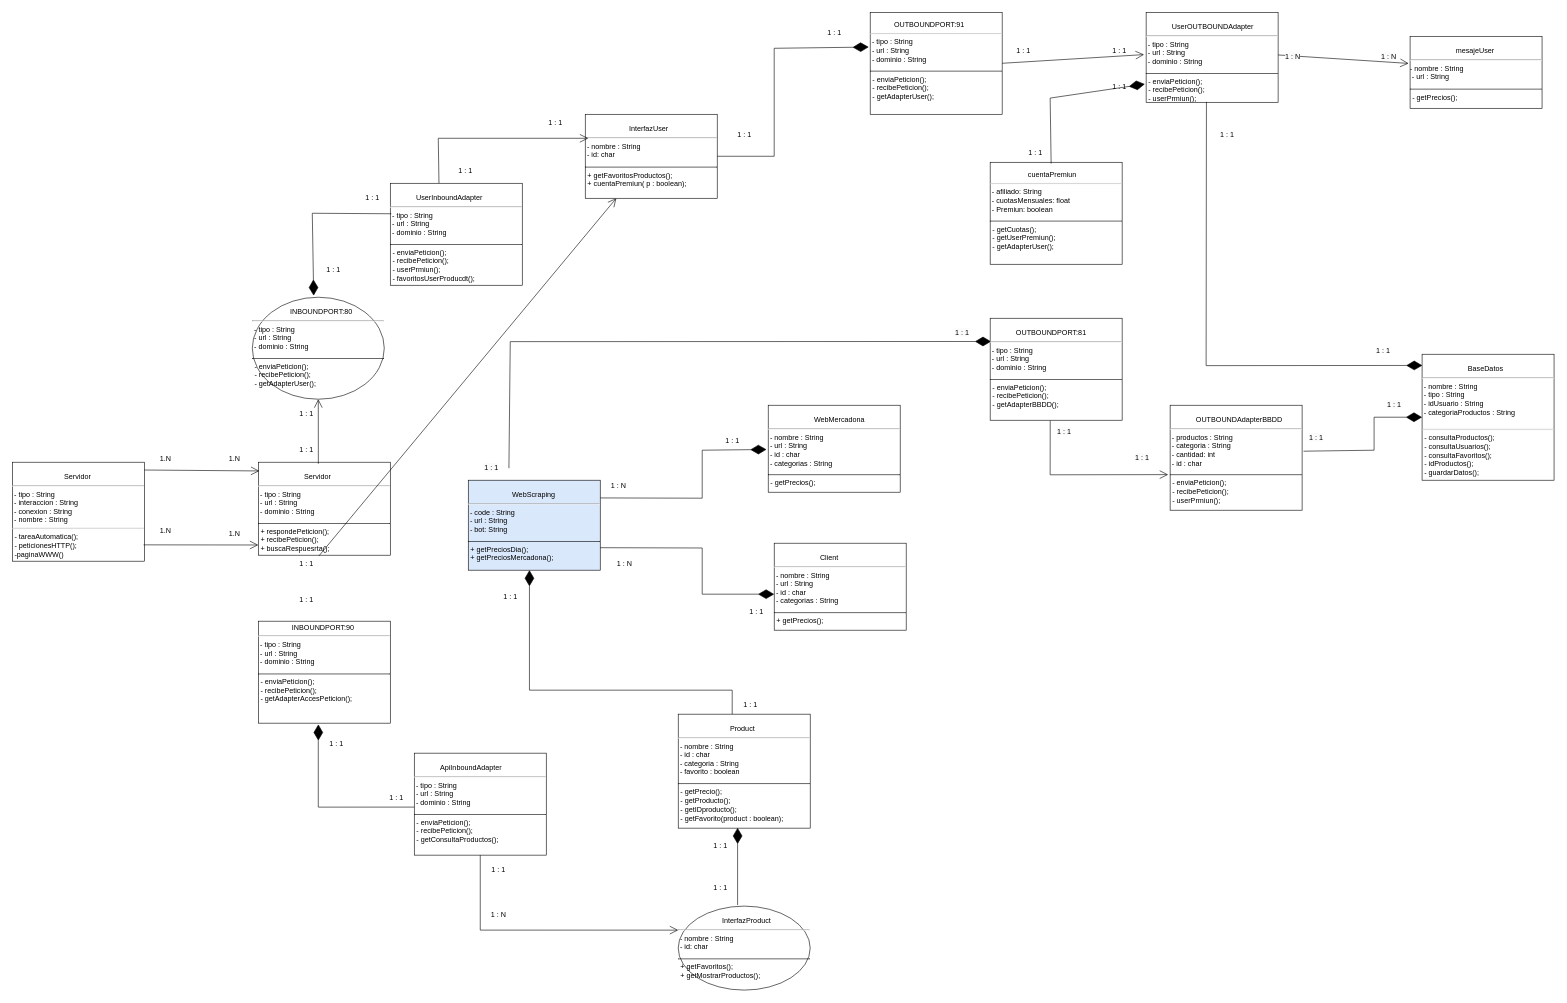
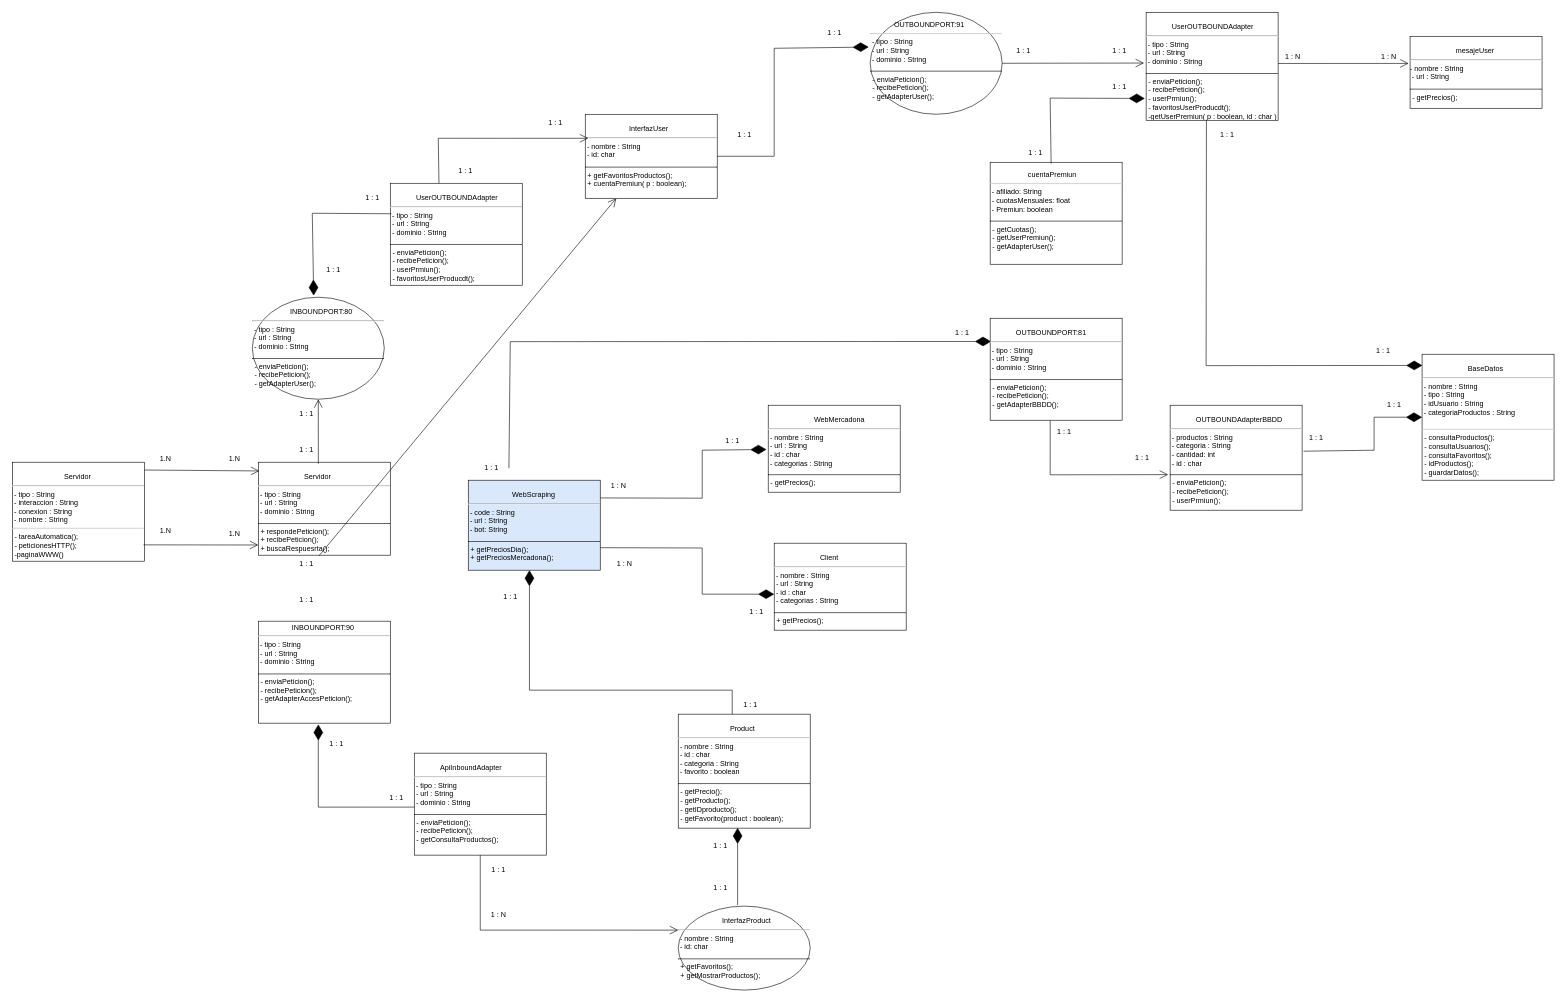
(1212, 57) -> (1212, 66)
(936, 63) -> (936, 63)
(440, 218) -> (440, 218)
